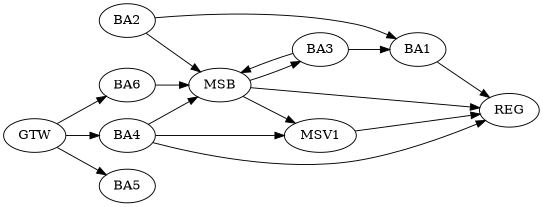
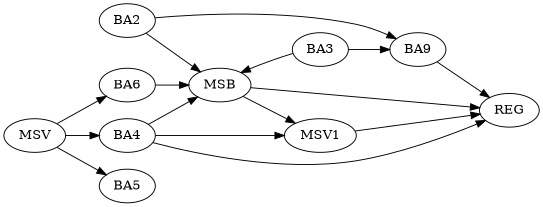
(418, 50) -> (418, 50)
(271, 73) -> none
(35, 136) -> (35, 136)
